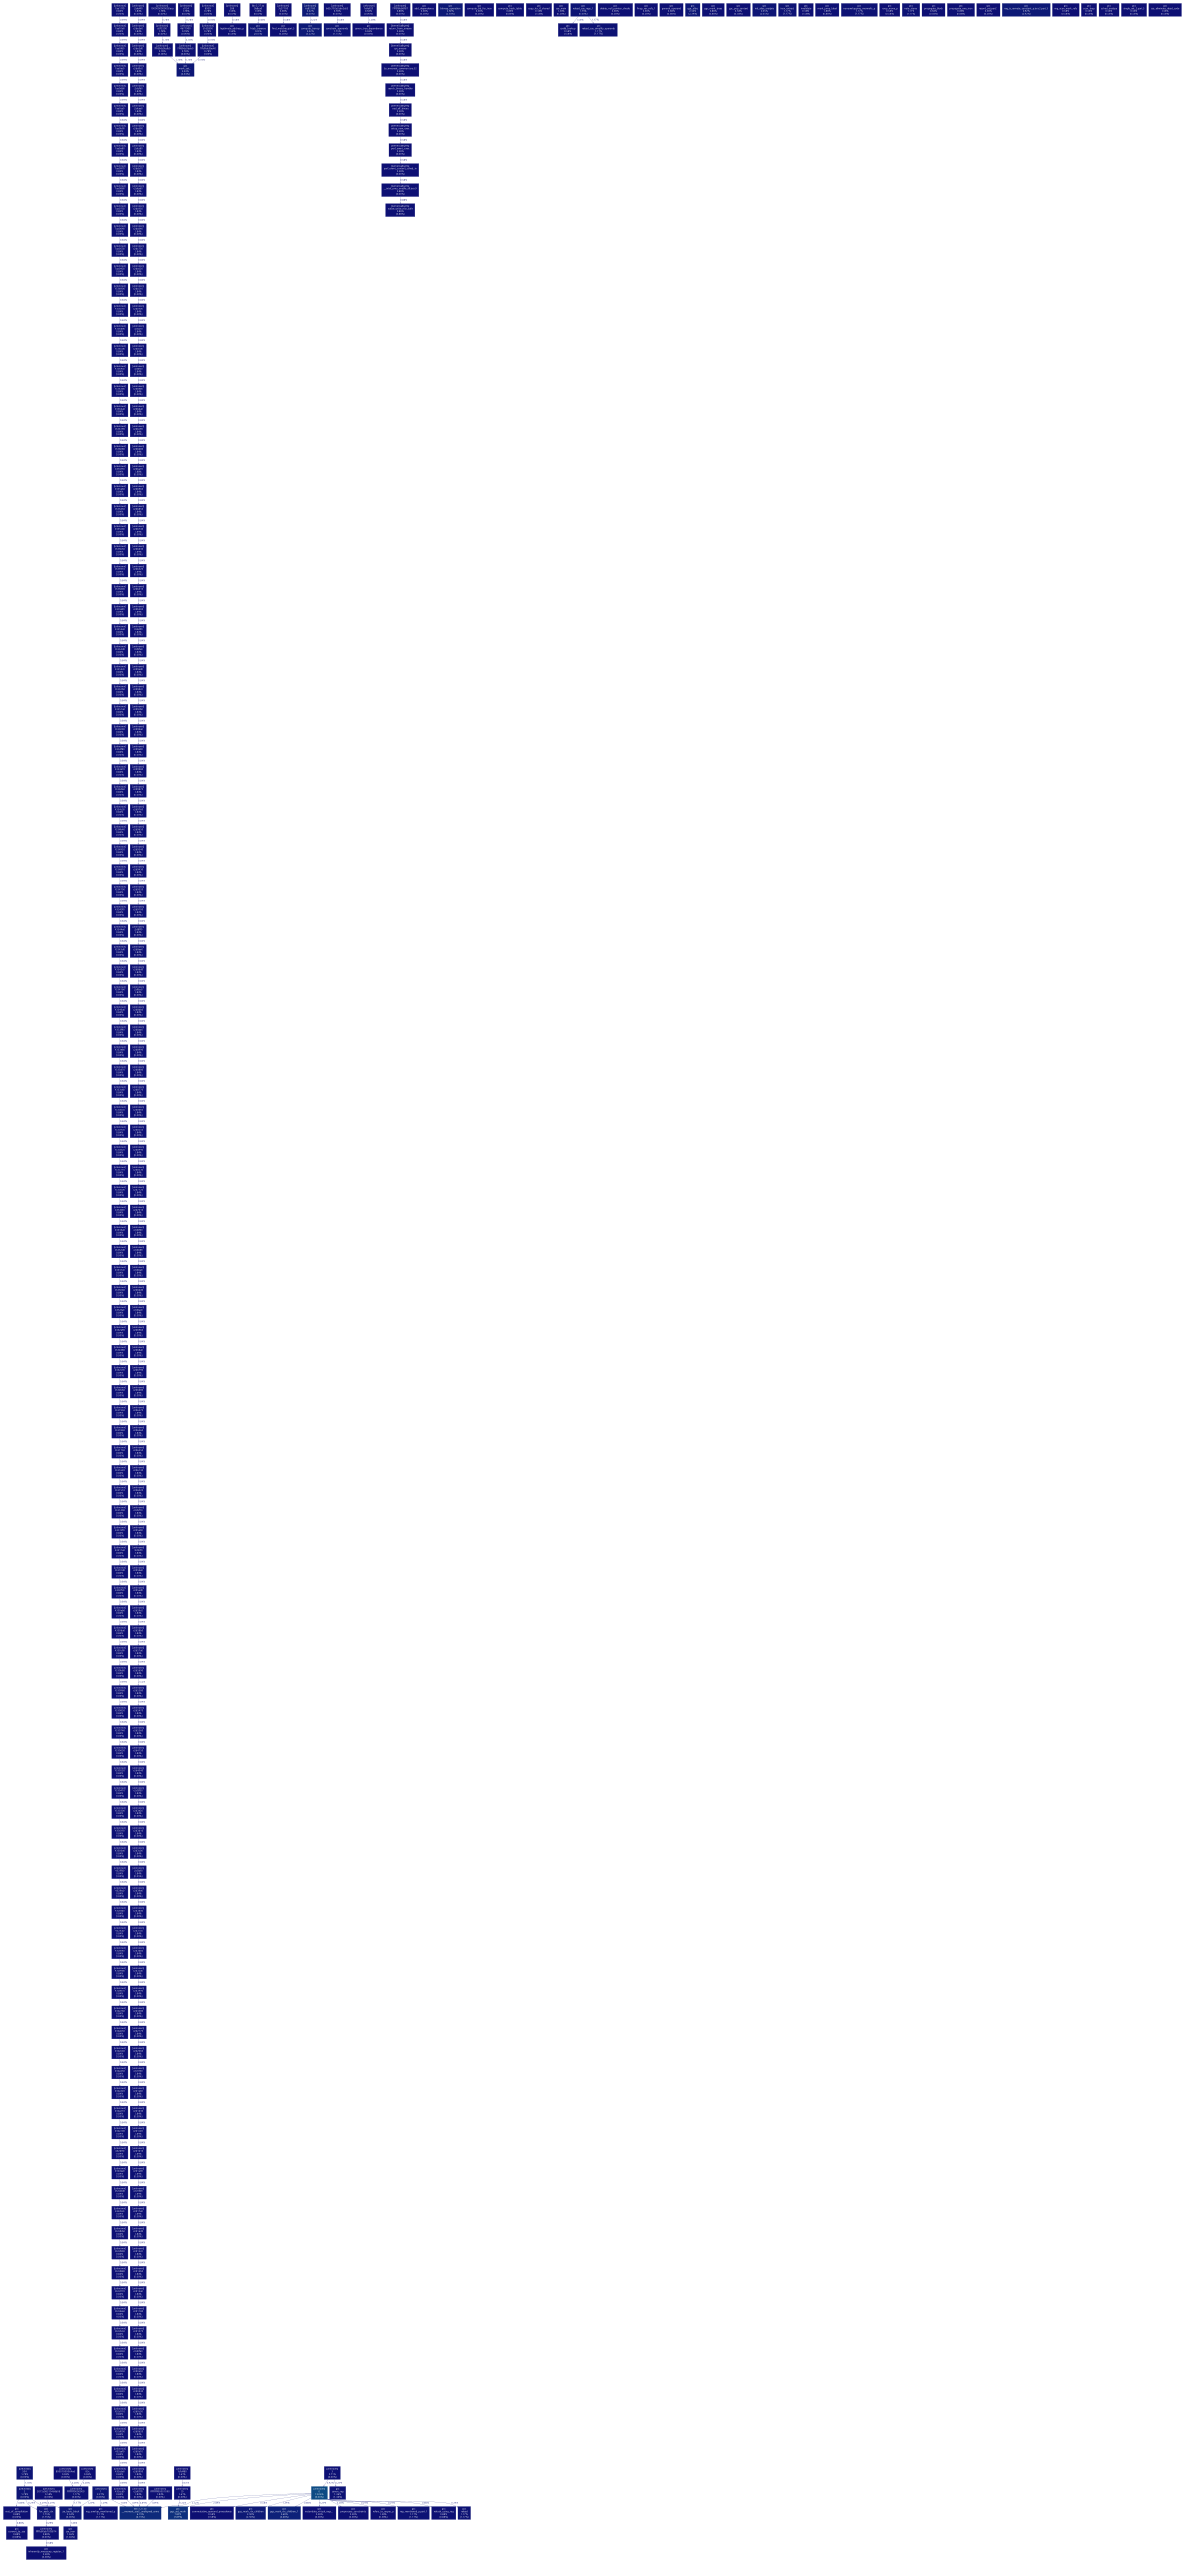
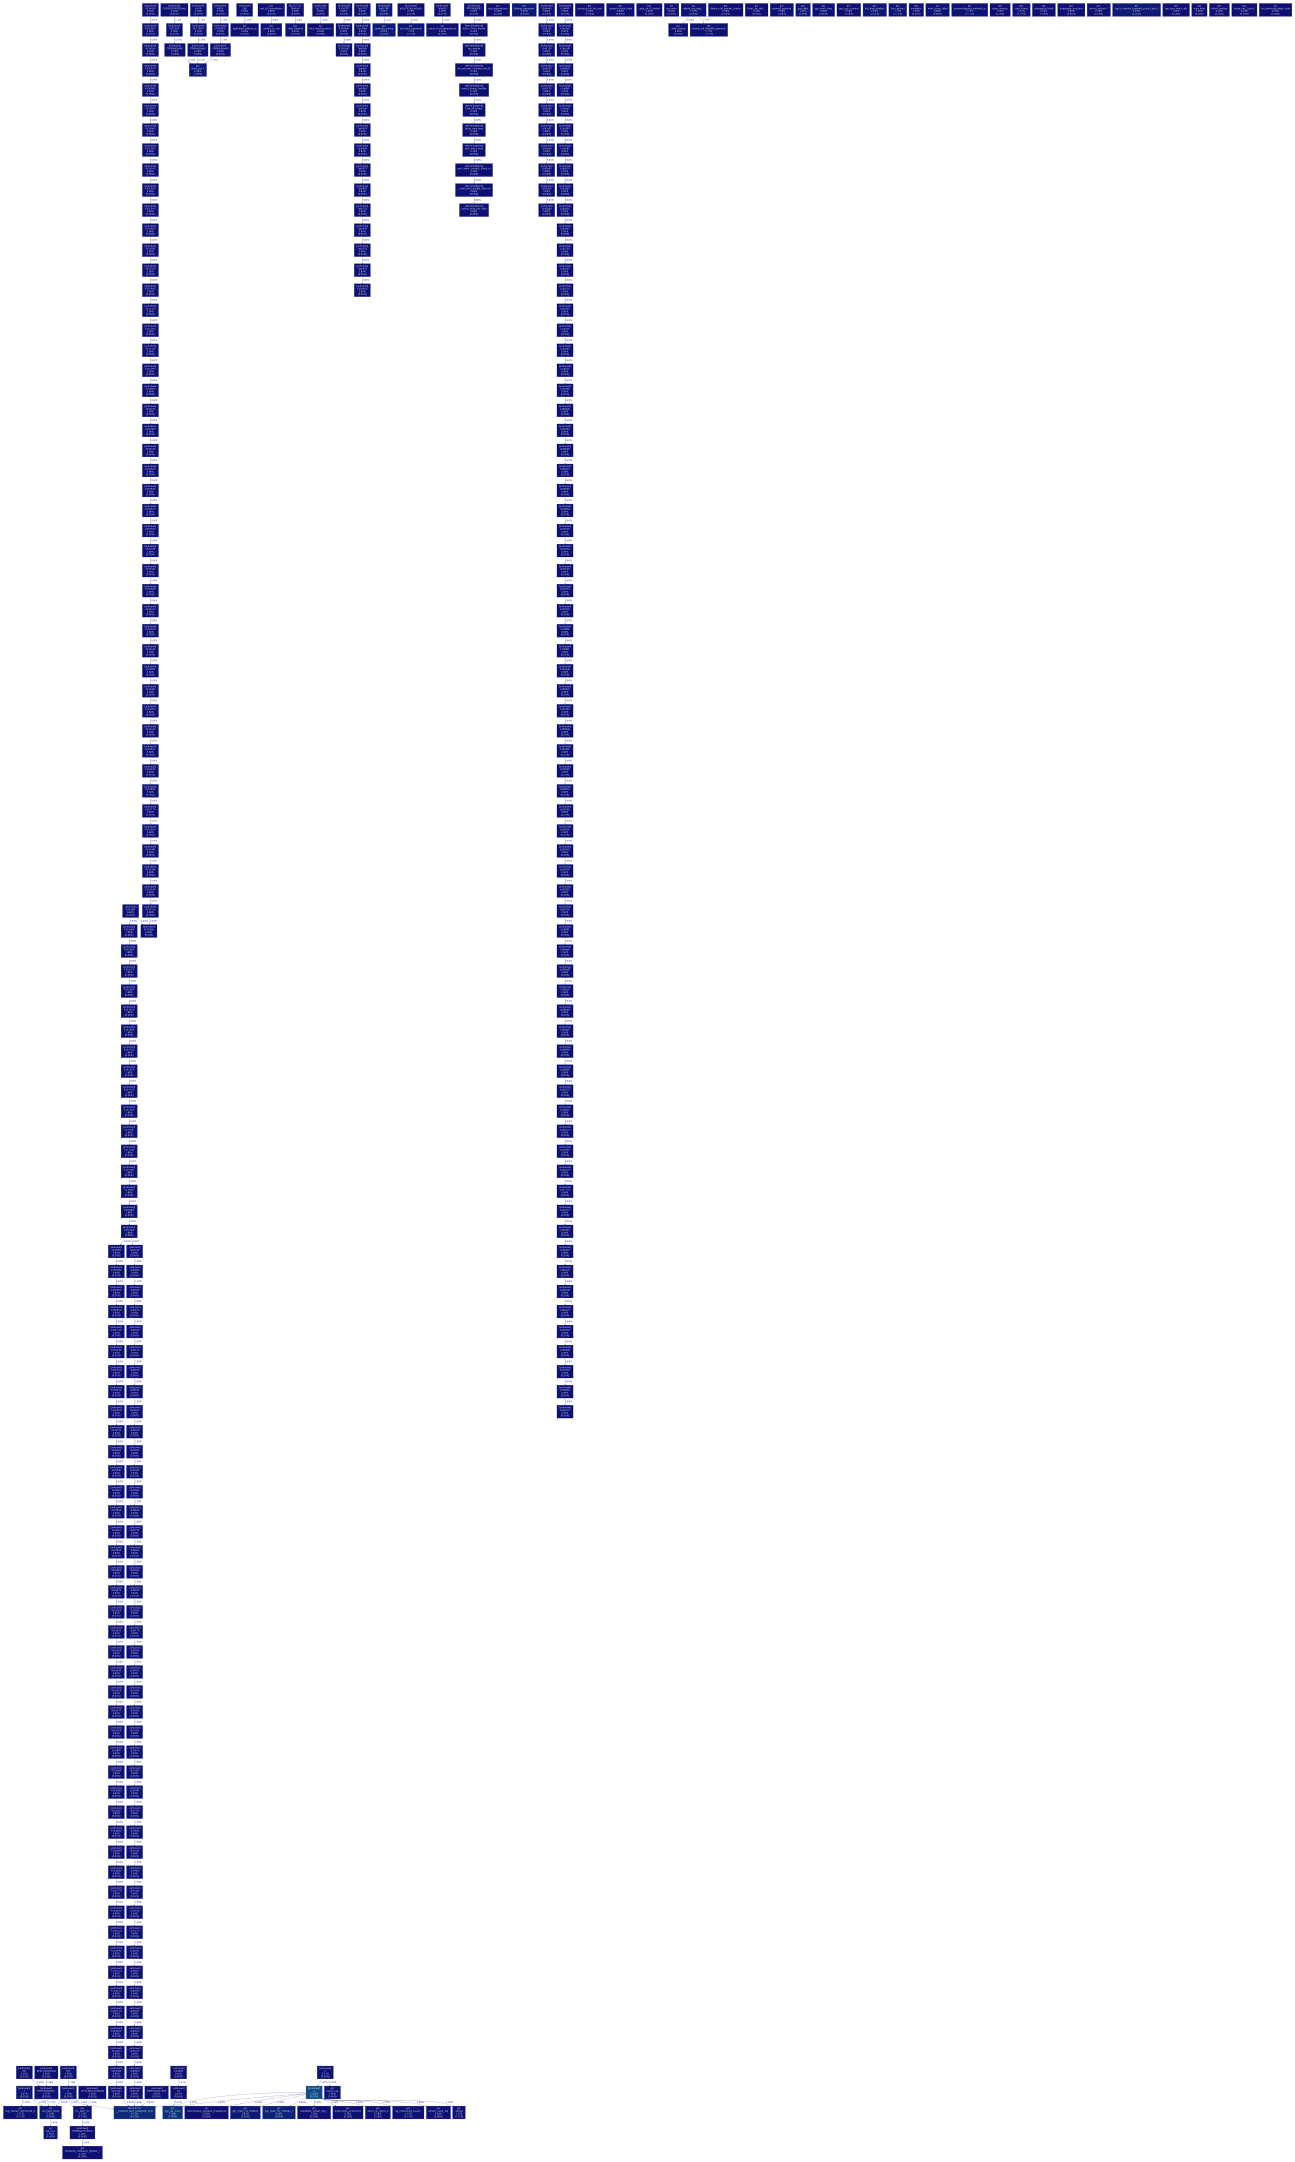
(120, 300) -> none
(120, 360) -> none
(120, 1301) -> (140, 921)
(138, 1421) -> none
(138, 1641) -> (132, 1241)
(17, 2502) -> none
